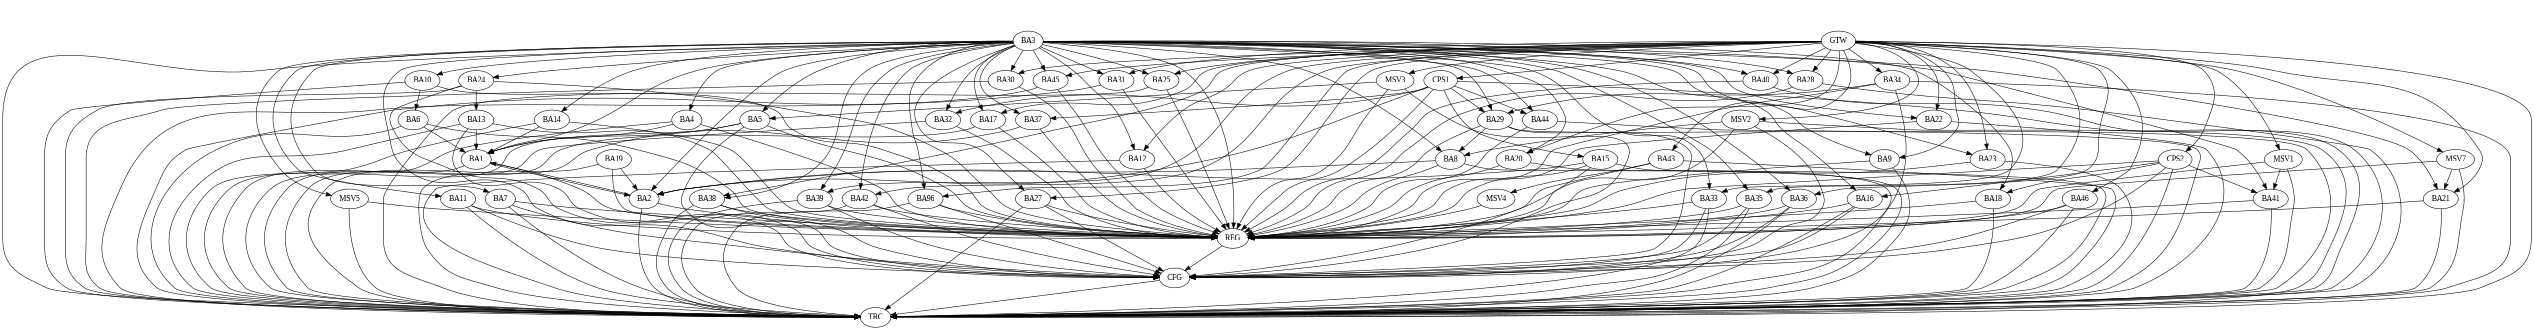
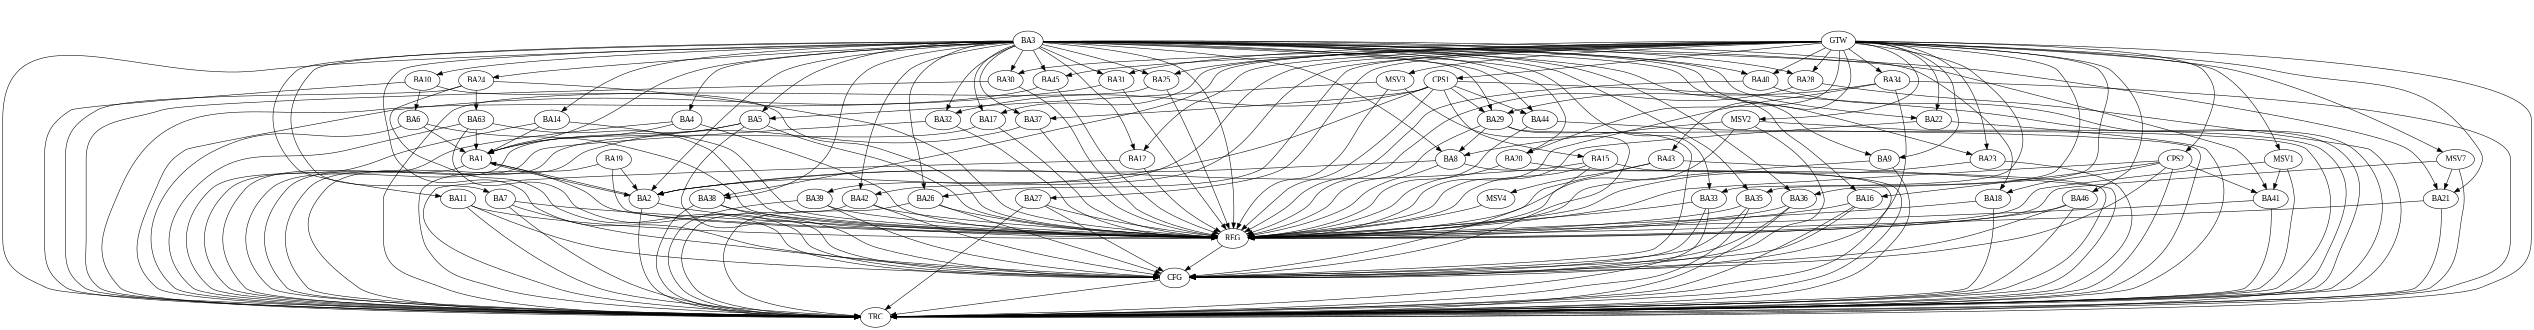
(887, 73) -> none
(916, 119) -> none
(476, 120) -> (476, 120)
(349, 199) -> none
(926, 199) -> (926, 199)
